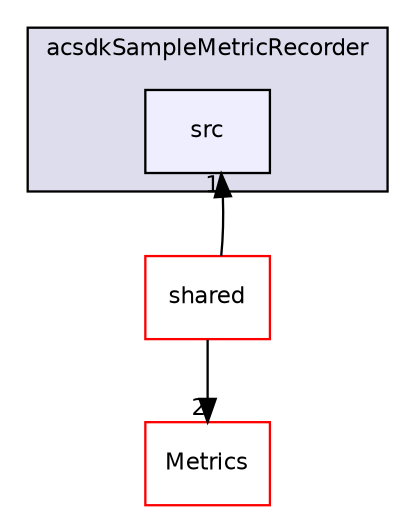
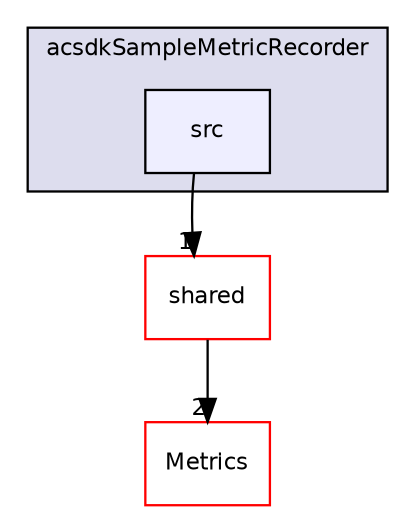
(223, 226) -> (192, 206)
